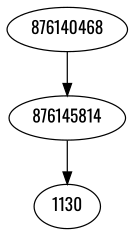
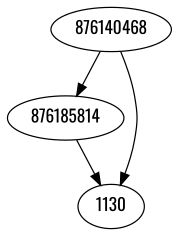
none -> (137, 112)
(67, 118) -> (66, 118)
